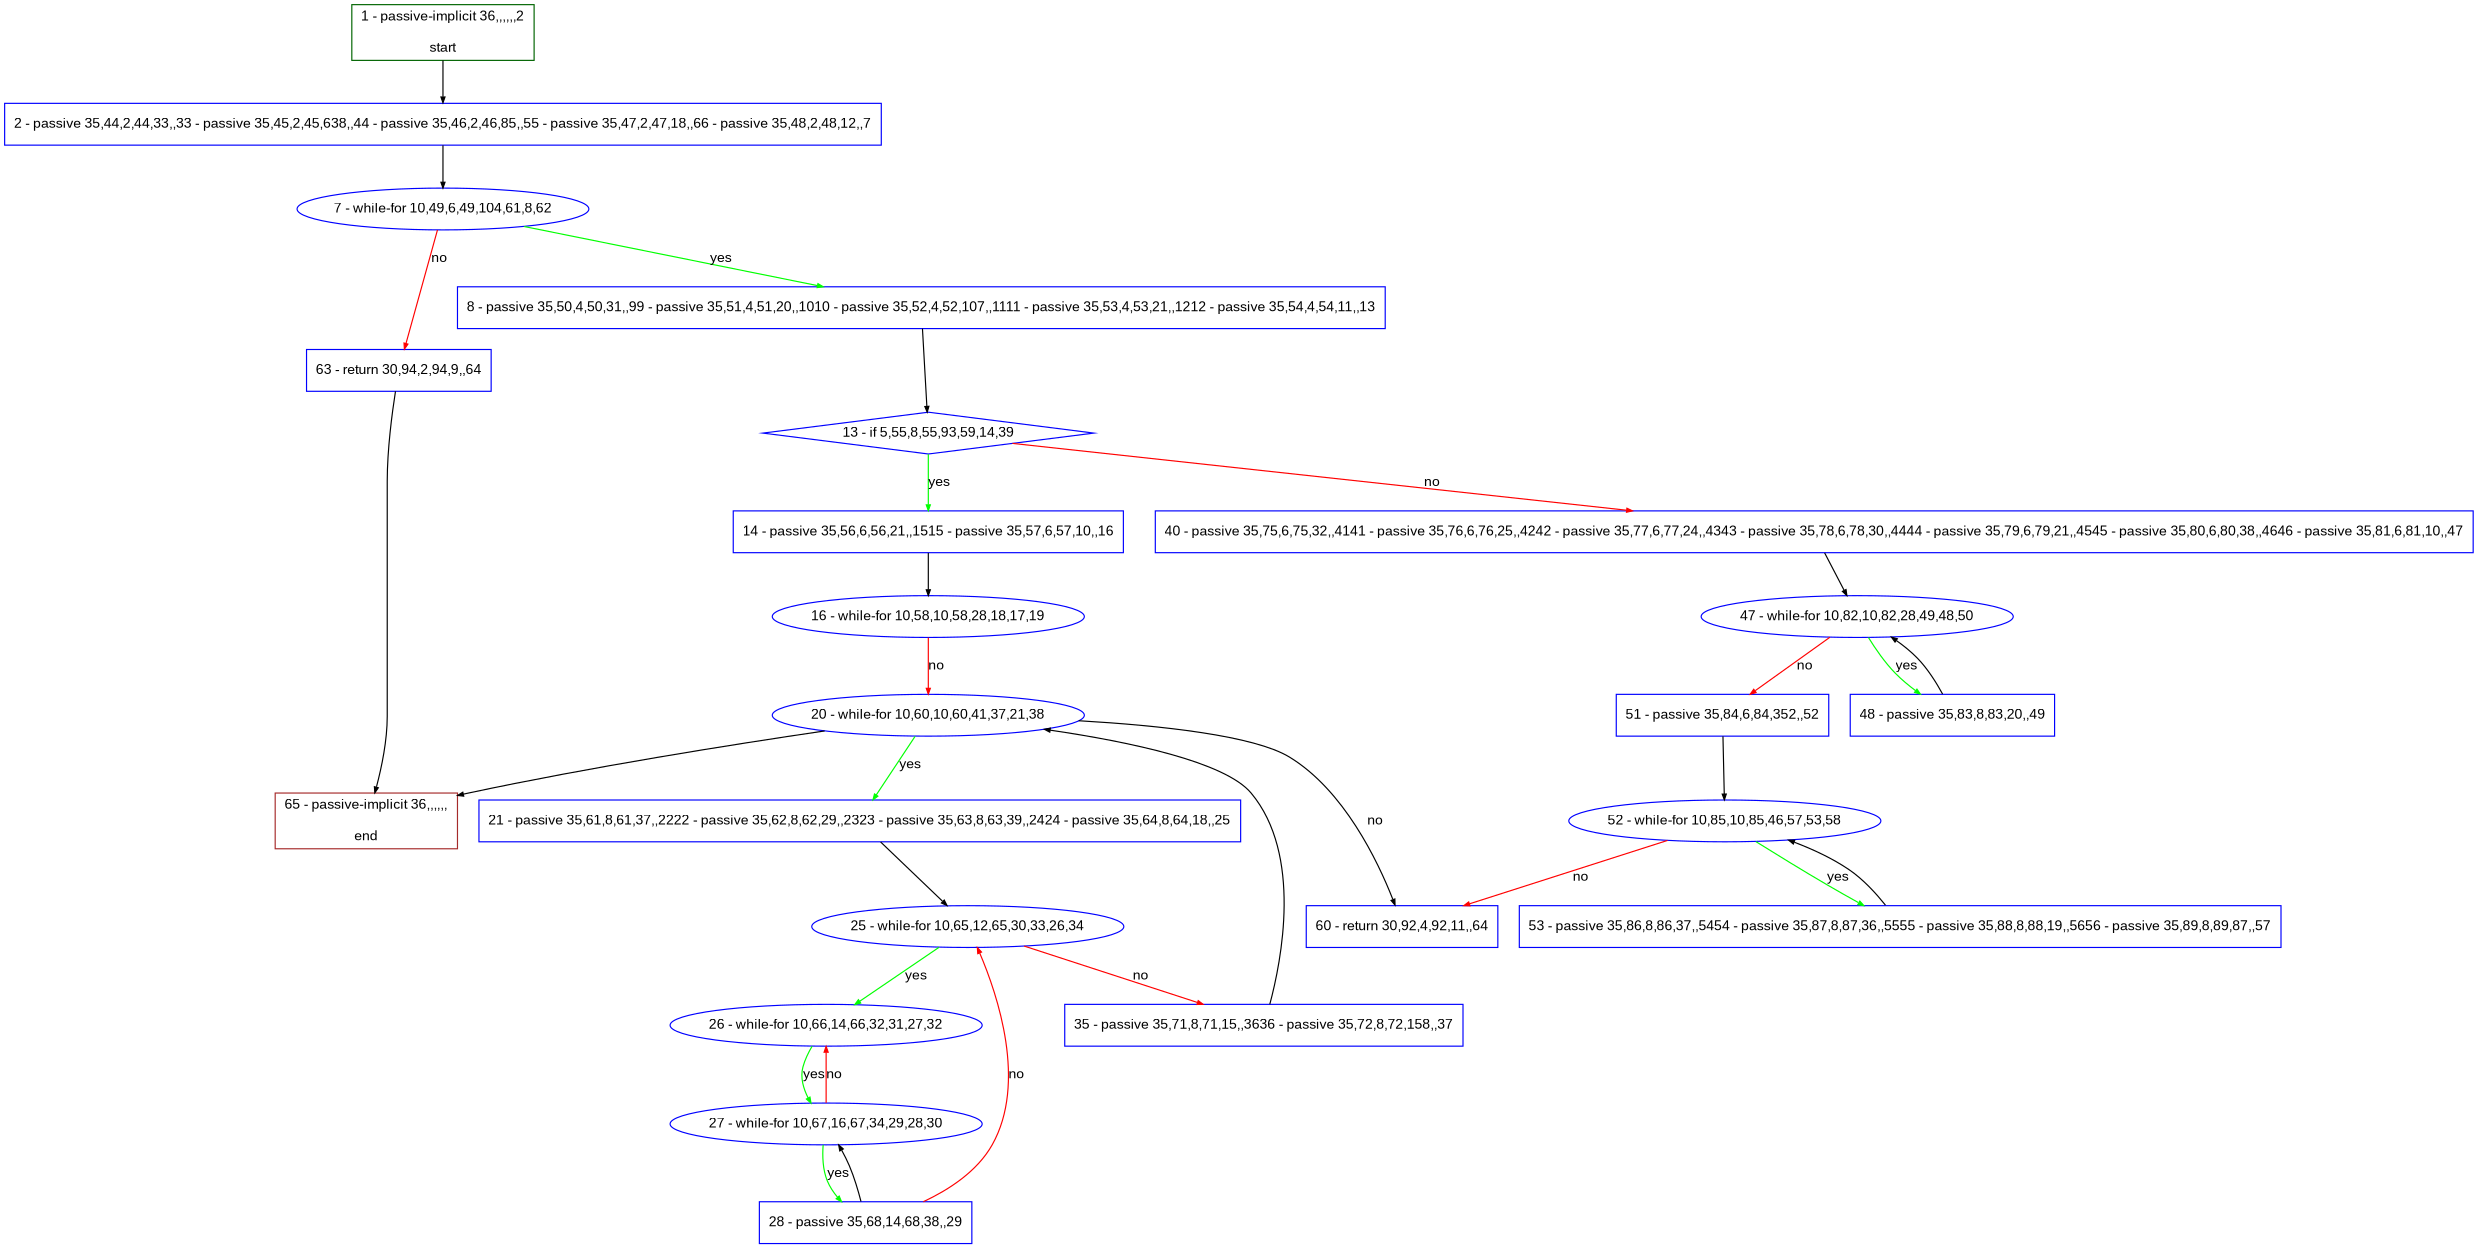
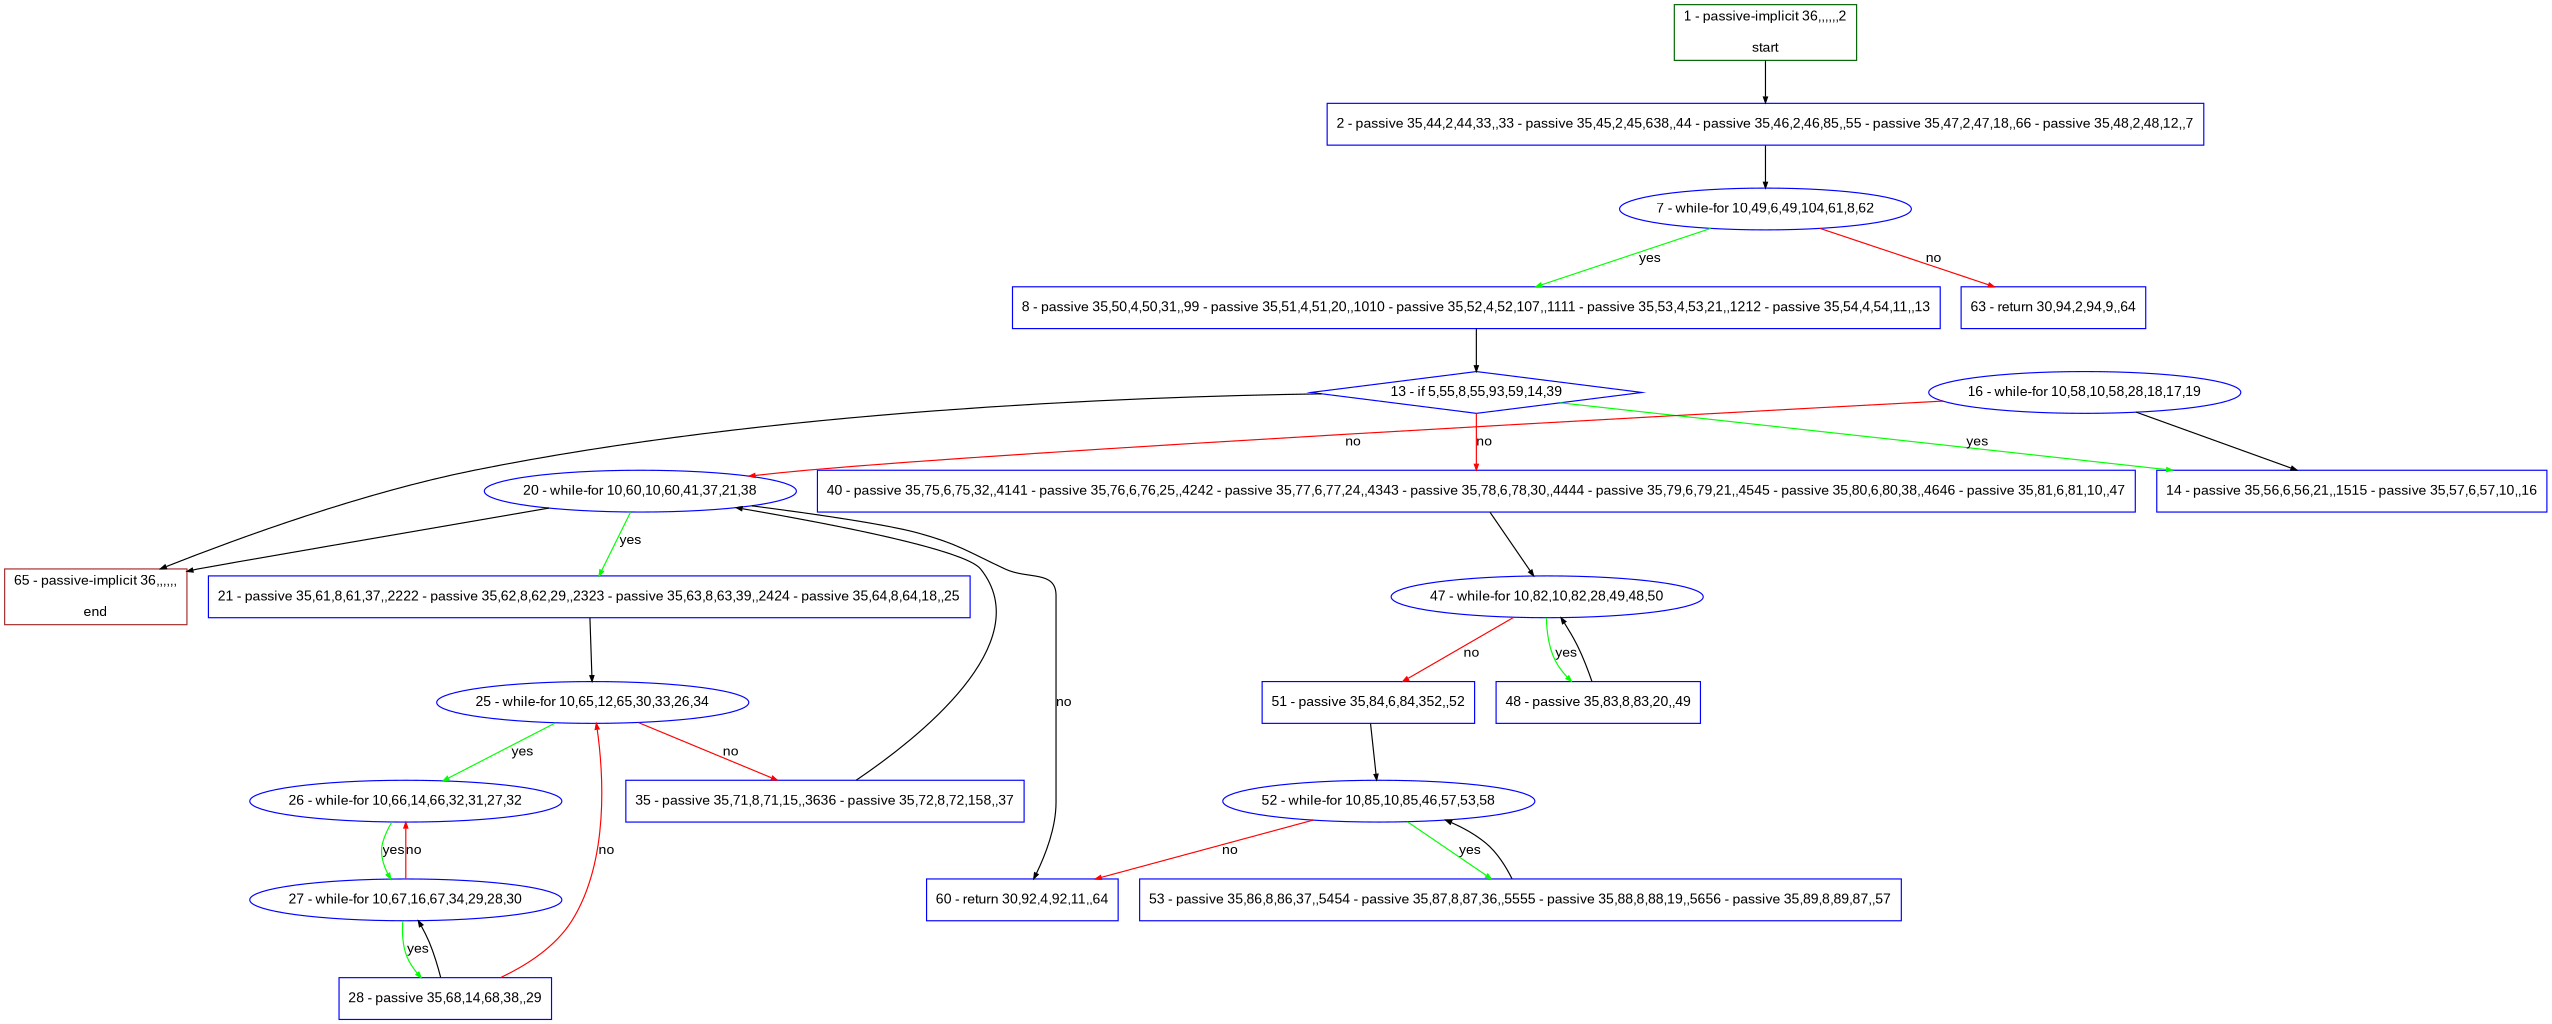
(928, 571) -> (2214, 440)
(387, 589) -> (735, 430)
